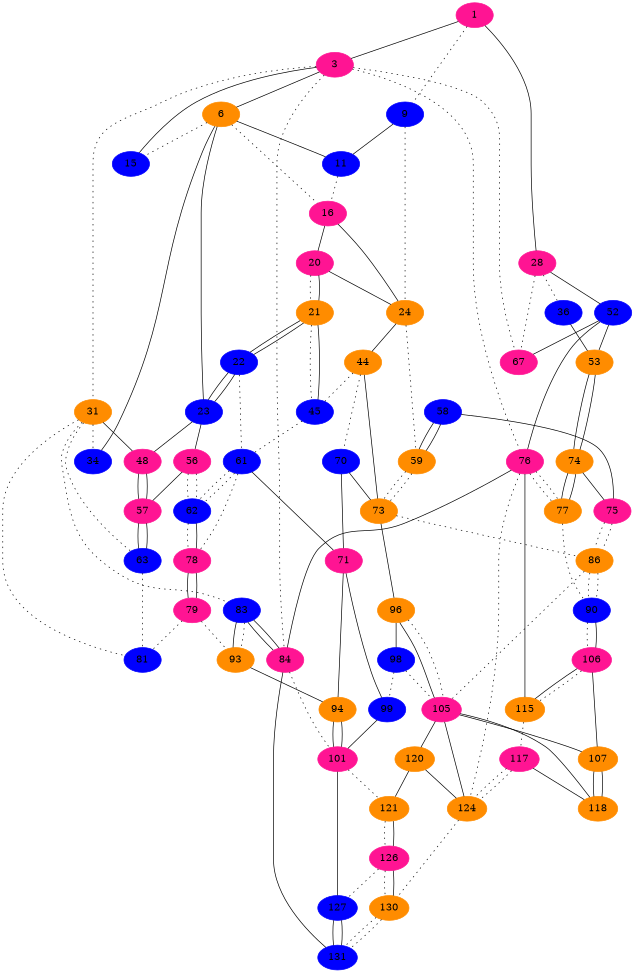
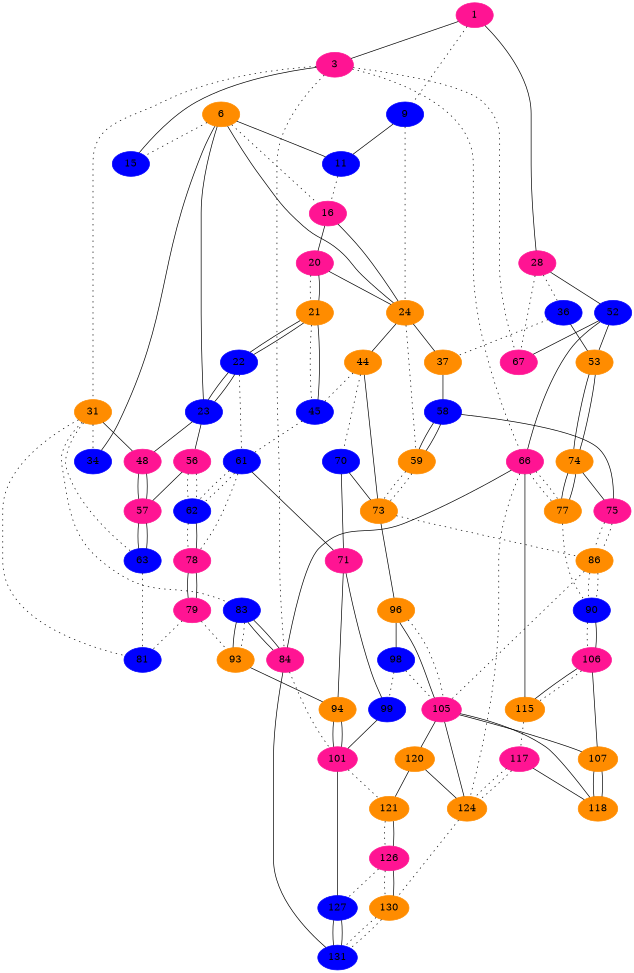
(278, 90) -> (301, 224)
none -> (443, 362)
(525, 462) -> (525, 462)
